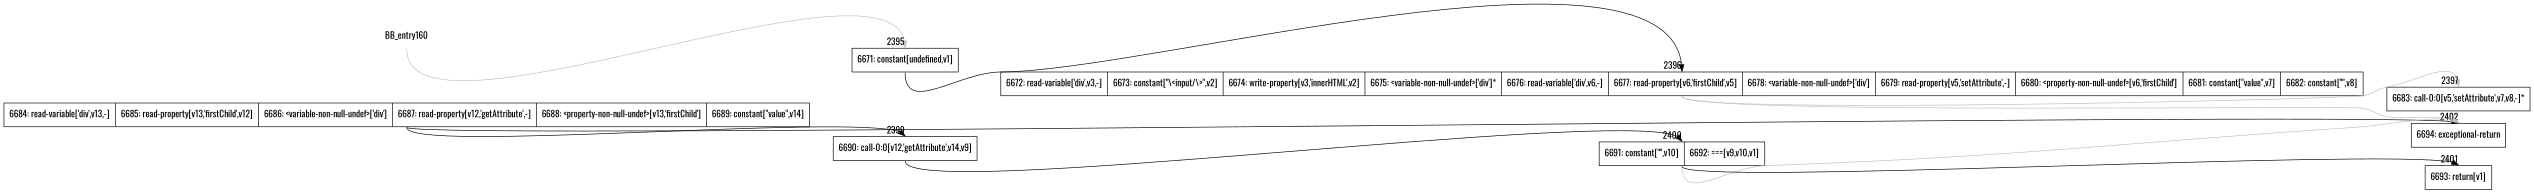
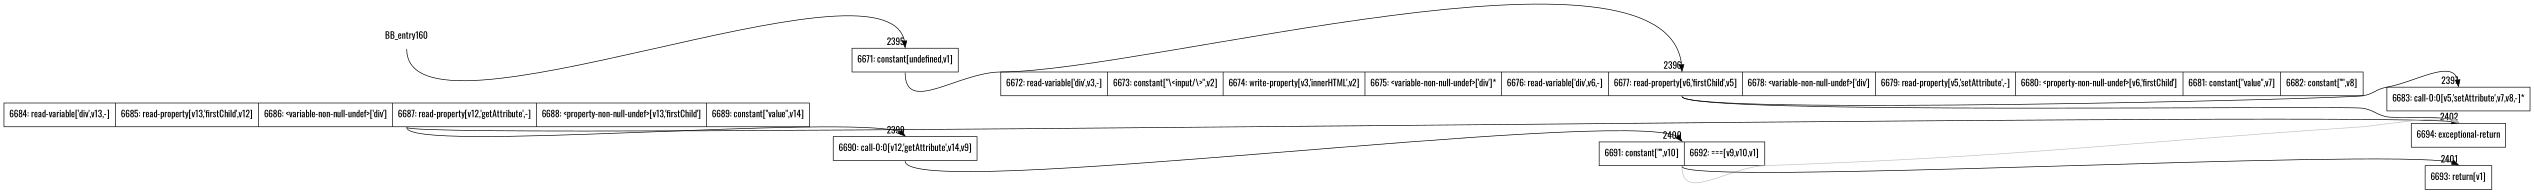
(653, 49) -> (653, 49)
(2073, 103) -> (2073, 103)
(2068, 108) -> (2068, 108)
